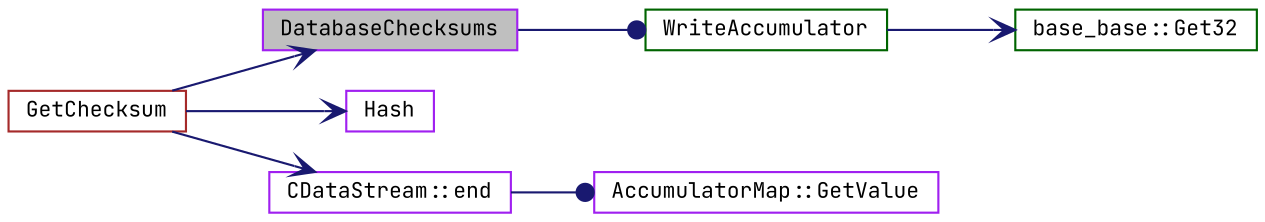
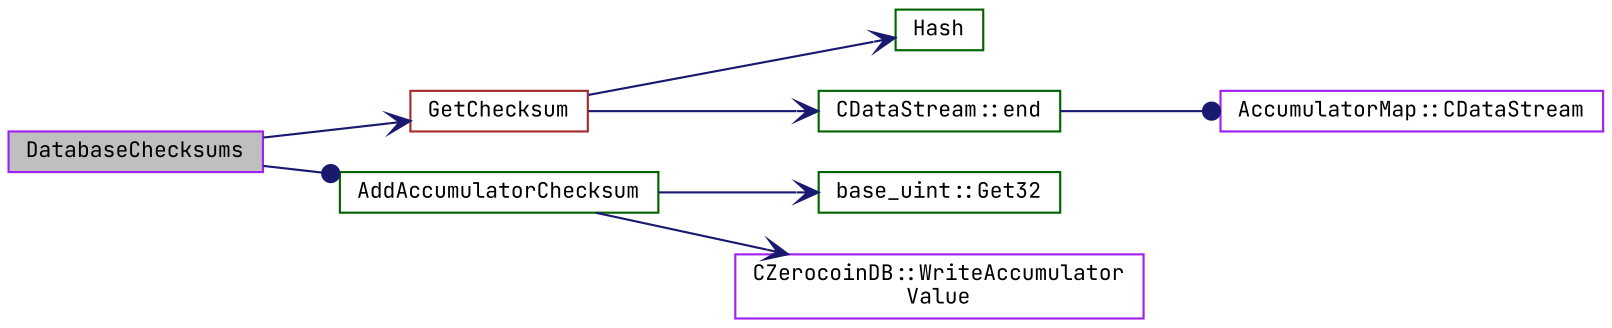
(766, 30) -> (499, 192)
(1136, 30) -> (939, 192)
(233, 73) -> (326, 130)
(390, 111) -> (939, 30)
(390, 192) -> (939, 111)
(766, 192) -> (1412, 111)
none -> (939, 286)
